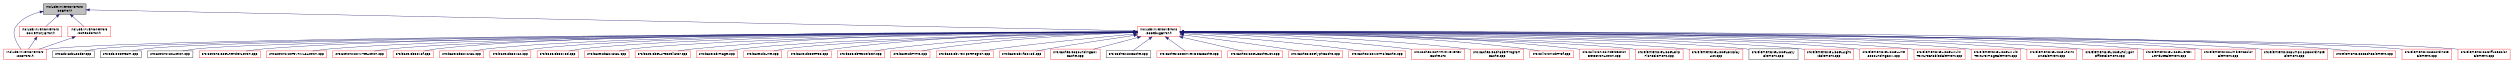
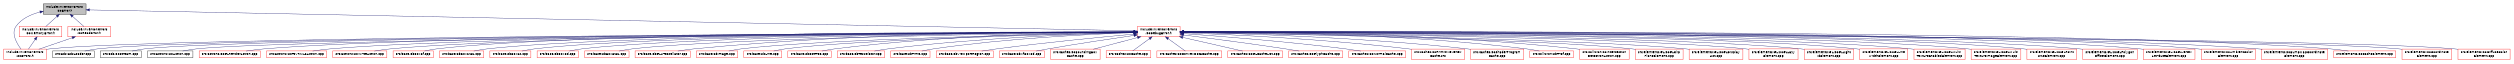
(1128, 54) -> (1128, 54)
(1773, 54) -> (1773, 54)
(1884, 54) -> (1884, 54)
